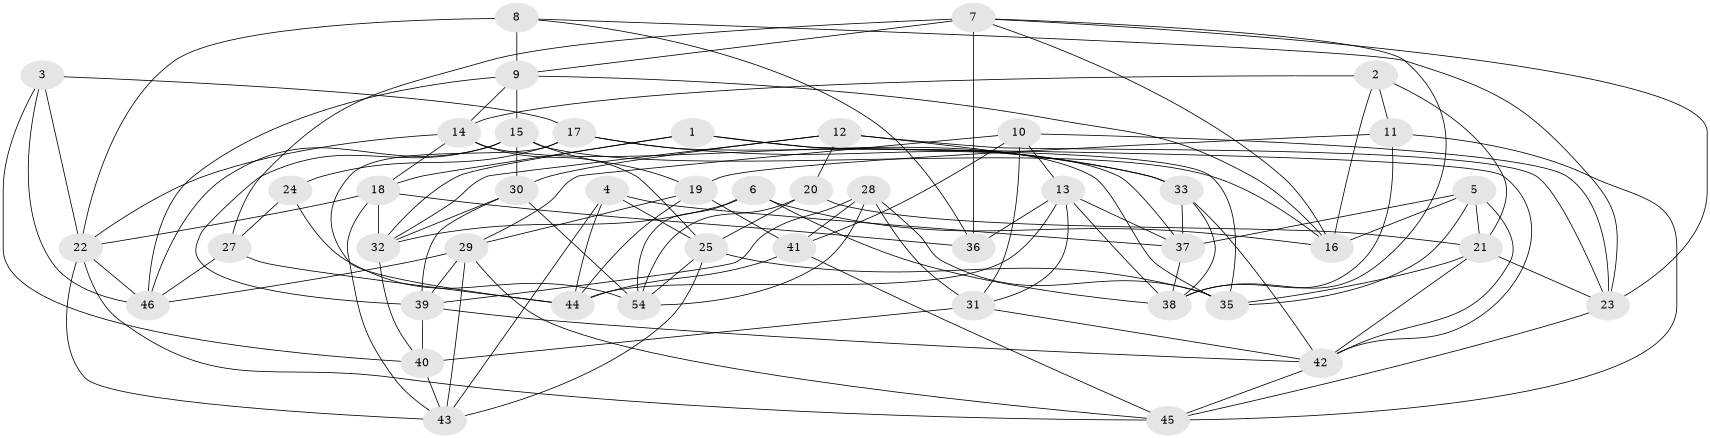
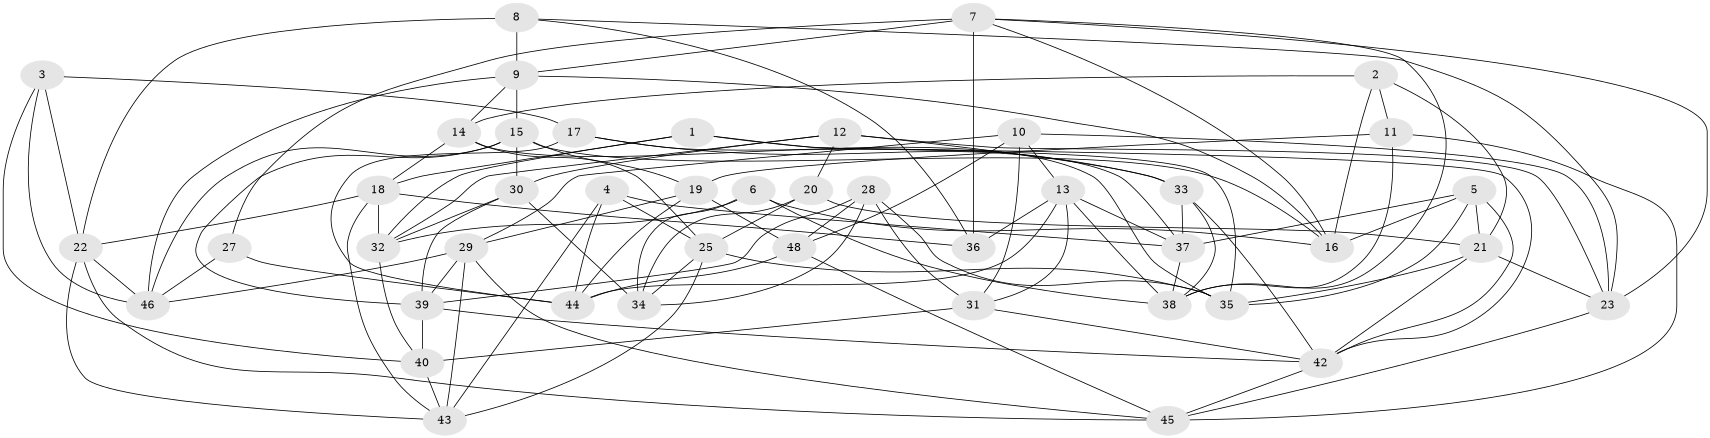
(232, 167) -> none
(290, 190) -> none
(794, 248) -> (794, 248)
(639, 306) -> (639, 306)
